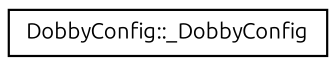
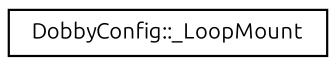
(168, 33) -> (168, 33)
